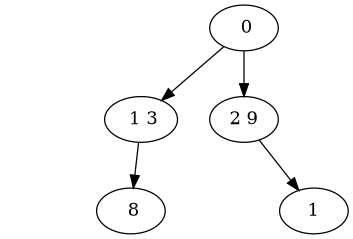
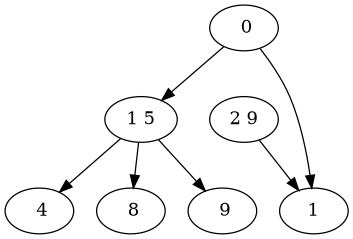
(244, 67) -> (294, 108)
(141, 119) -> (141, 119)
none -> (39, 211)
none -> (222, 211)
